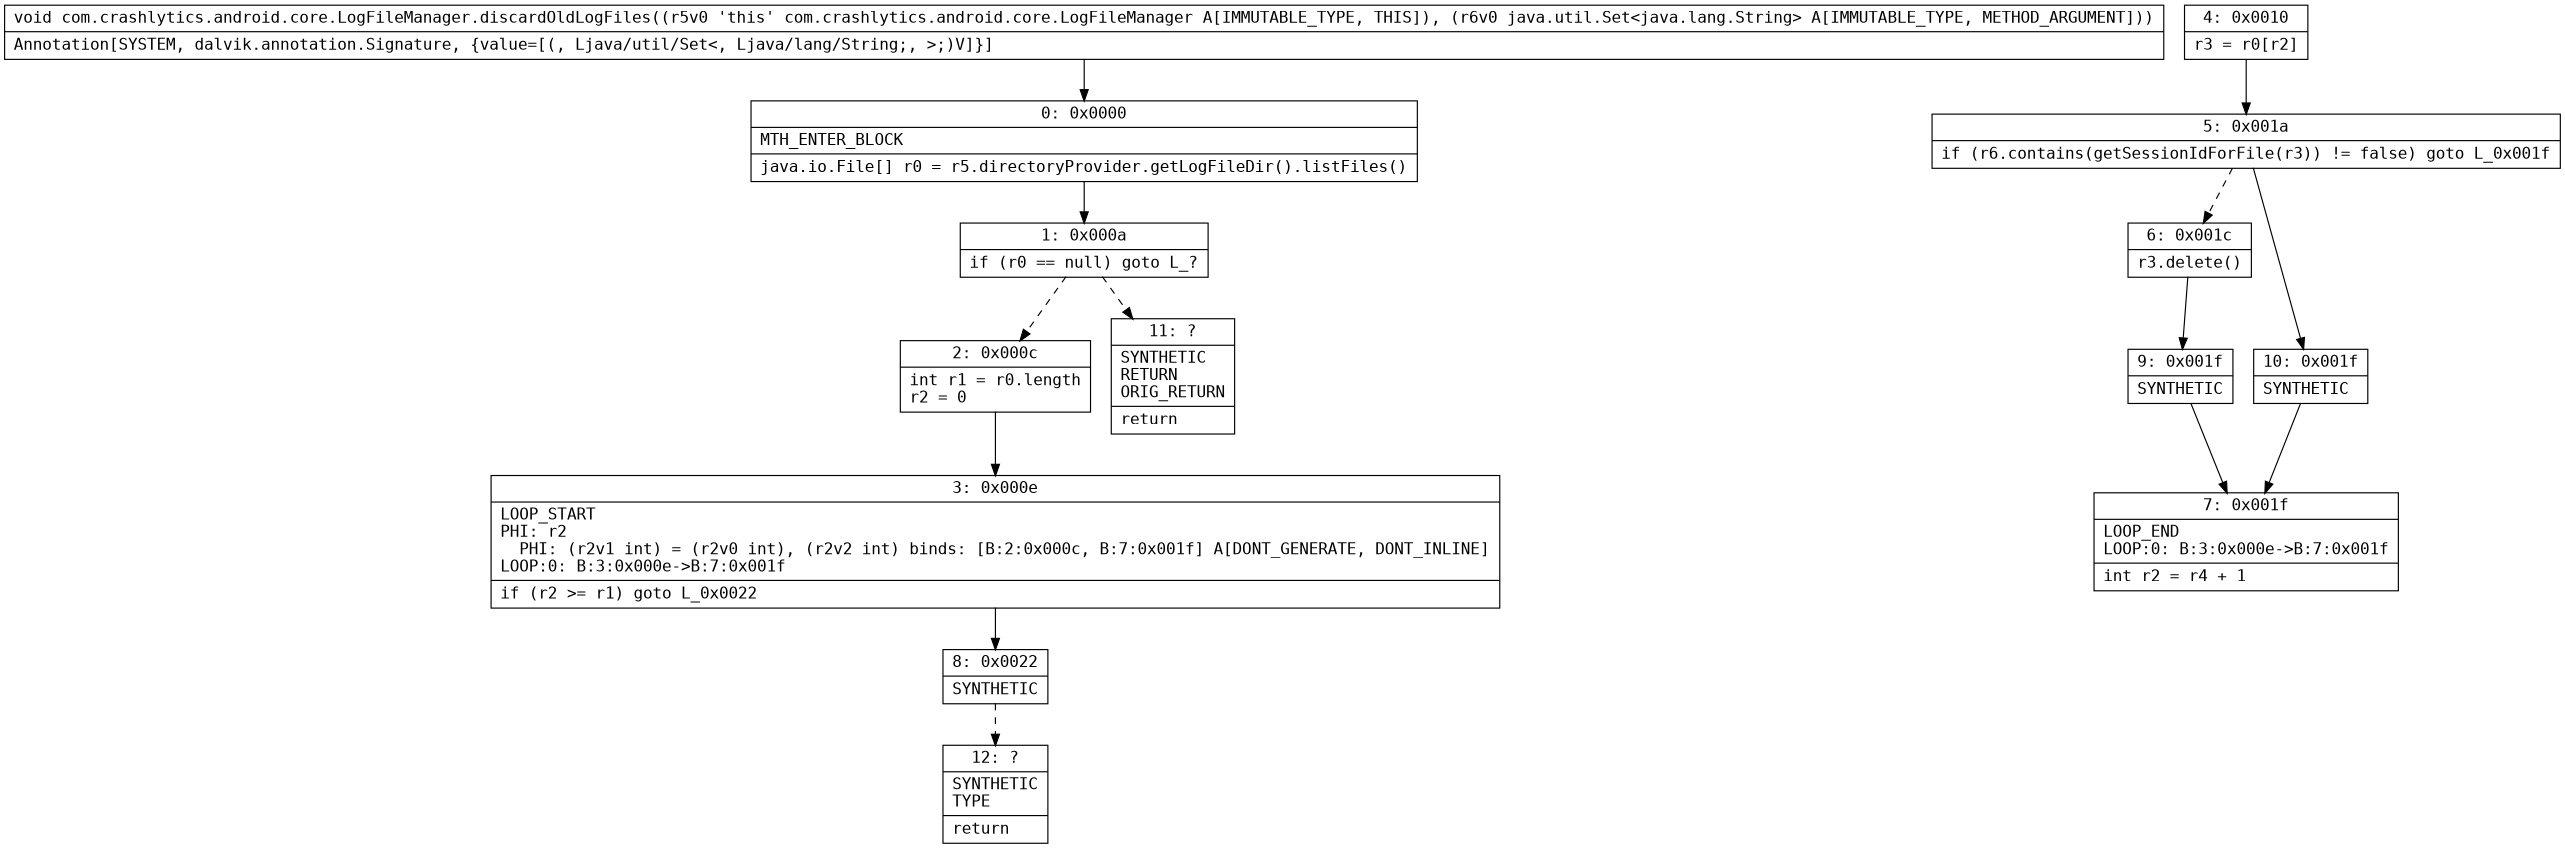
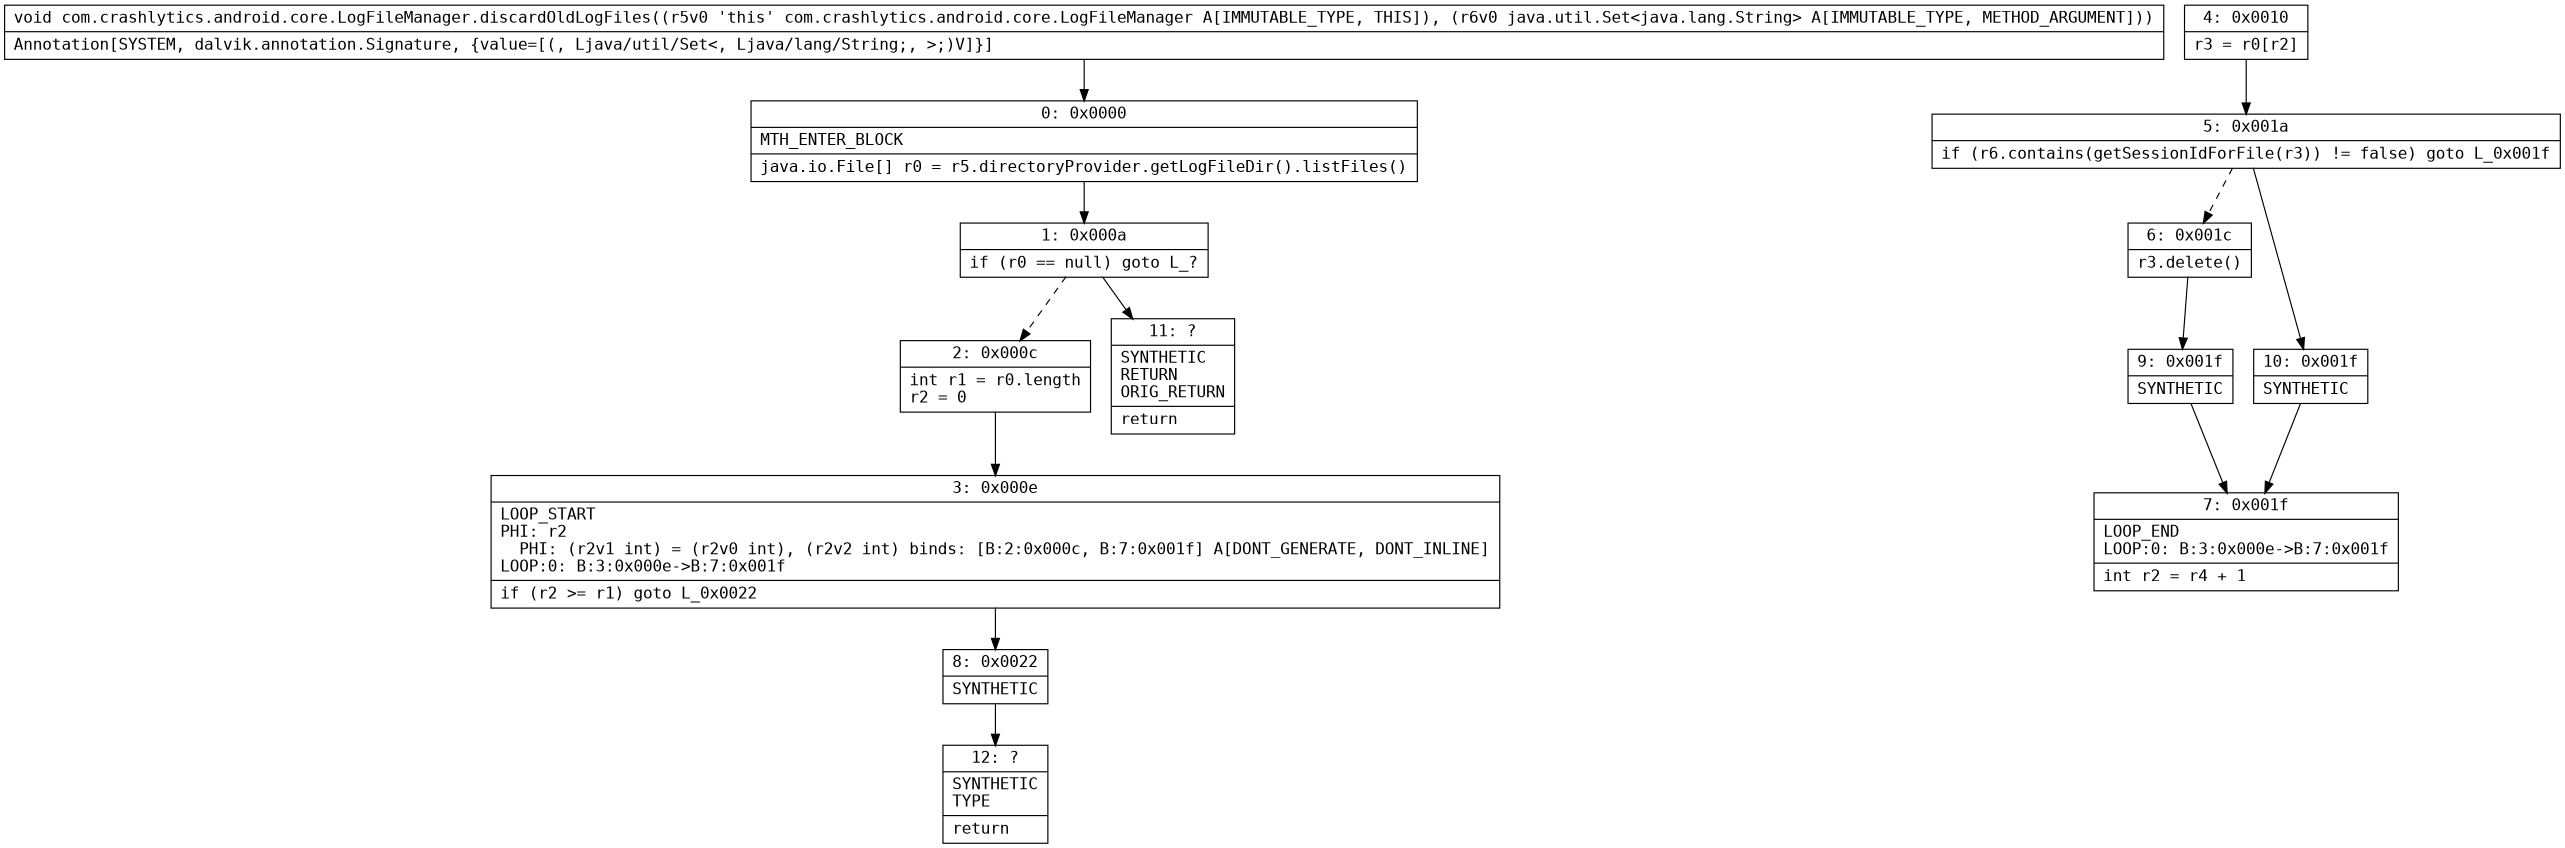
(1114, 293) -> (1114, 293)
(995, 719) -> (995, 719)
